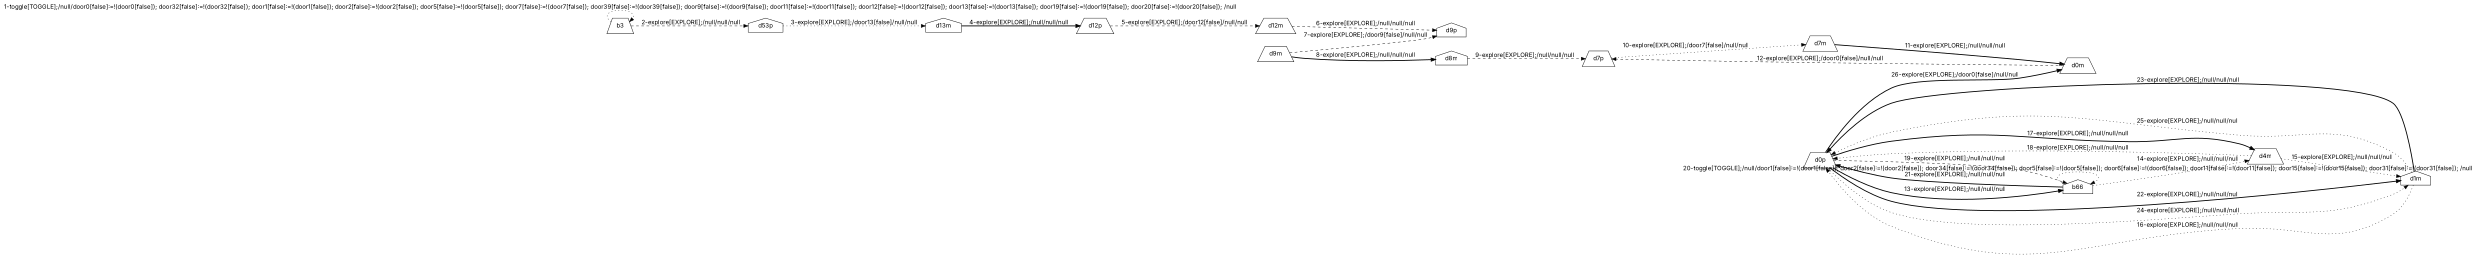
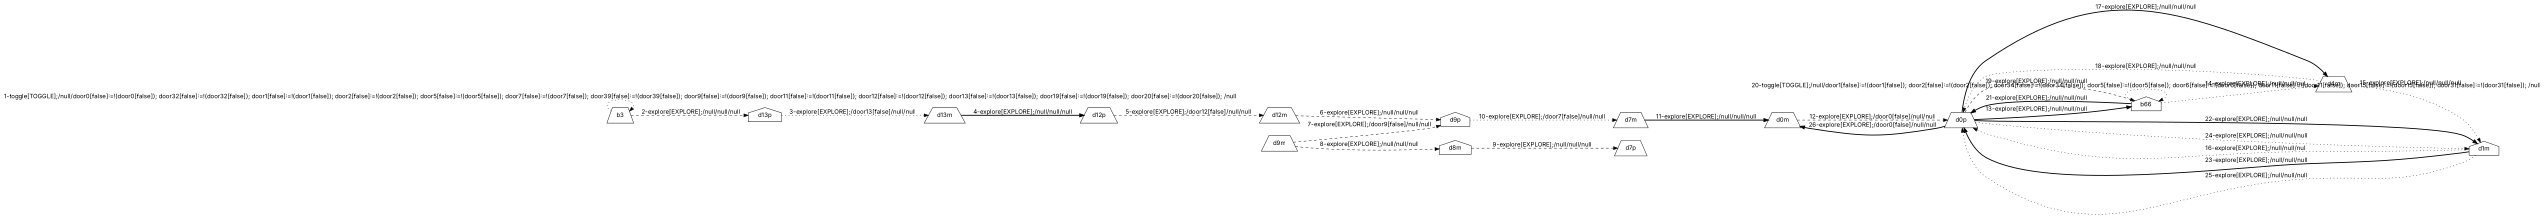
(766, 26) -> (765, 115)
(944, 26) -> (945, 115)
(1706, 51) -> (1541, 120)
(1361, 61) -> (1365, 150)
(1840, 63) -> (1870, 120)
